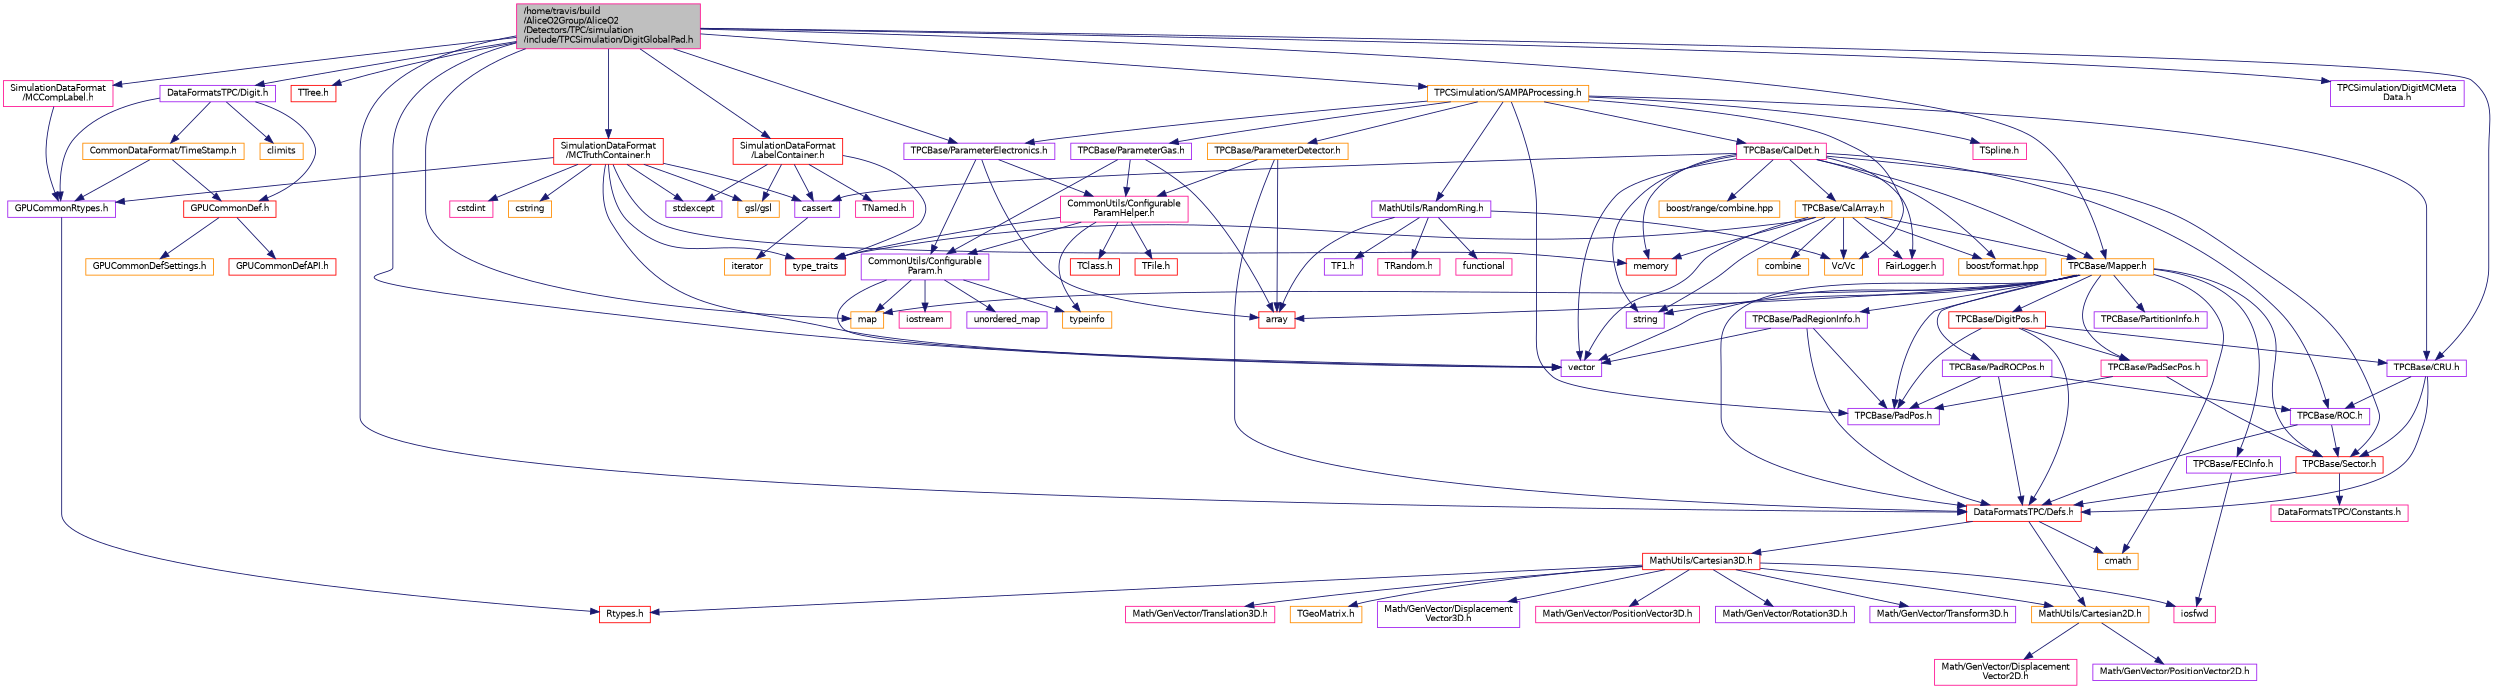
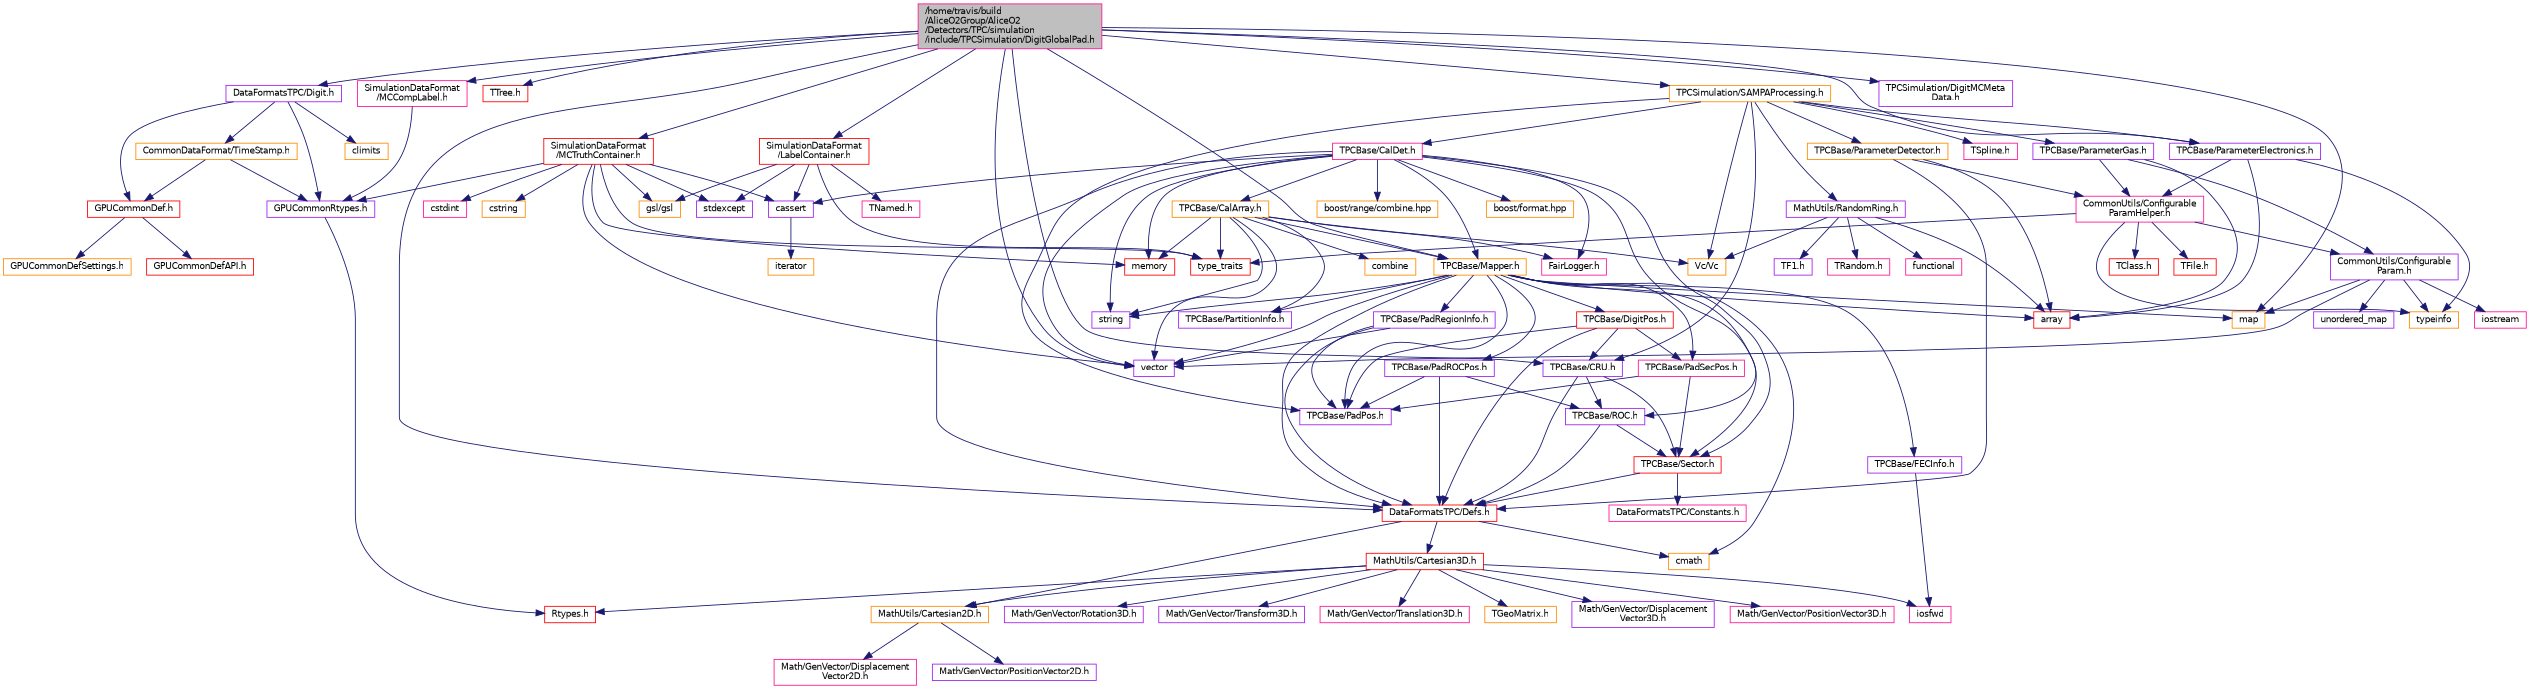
(955, 203) -> (2415, 205)
(1919, 237) -> (1318, 251)
none -> (937, 363)
